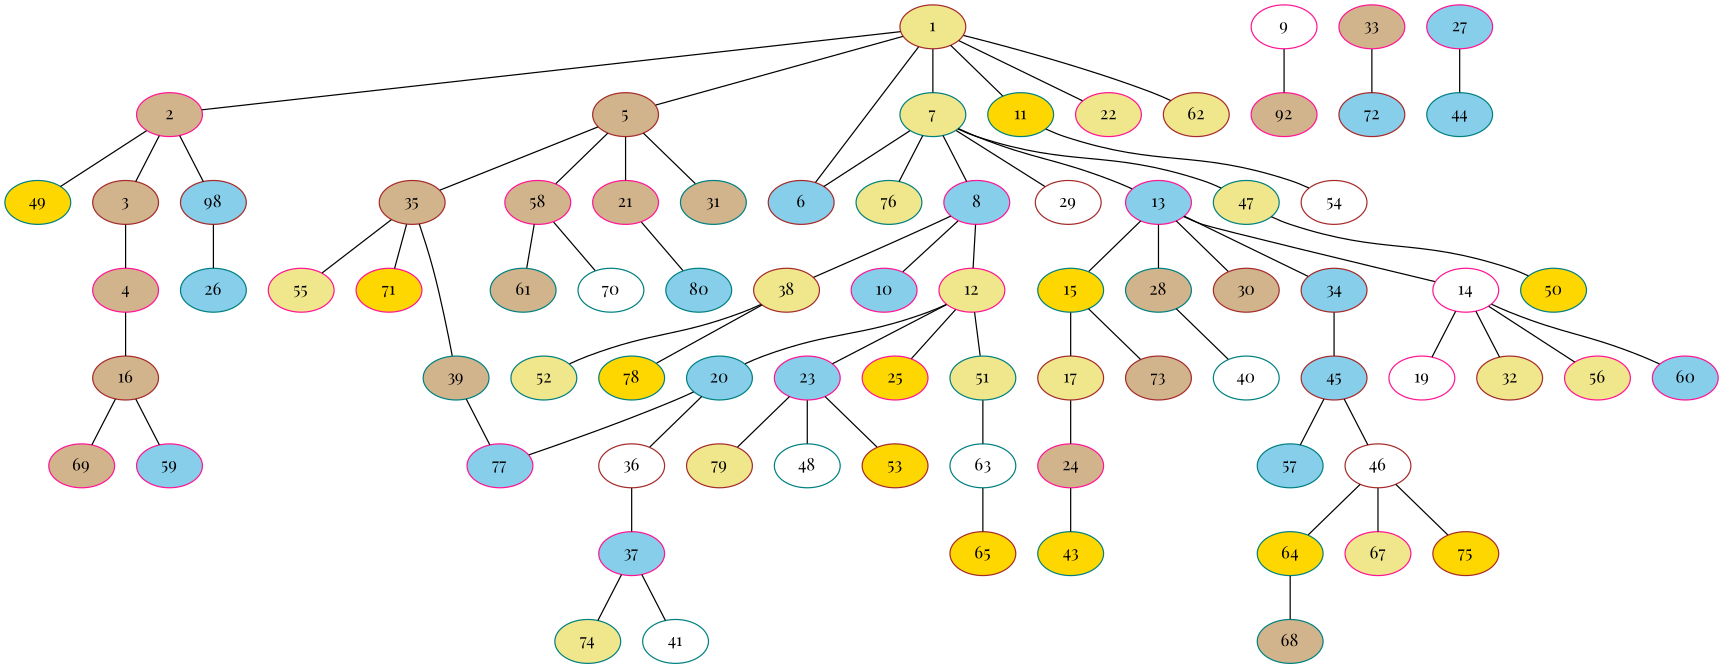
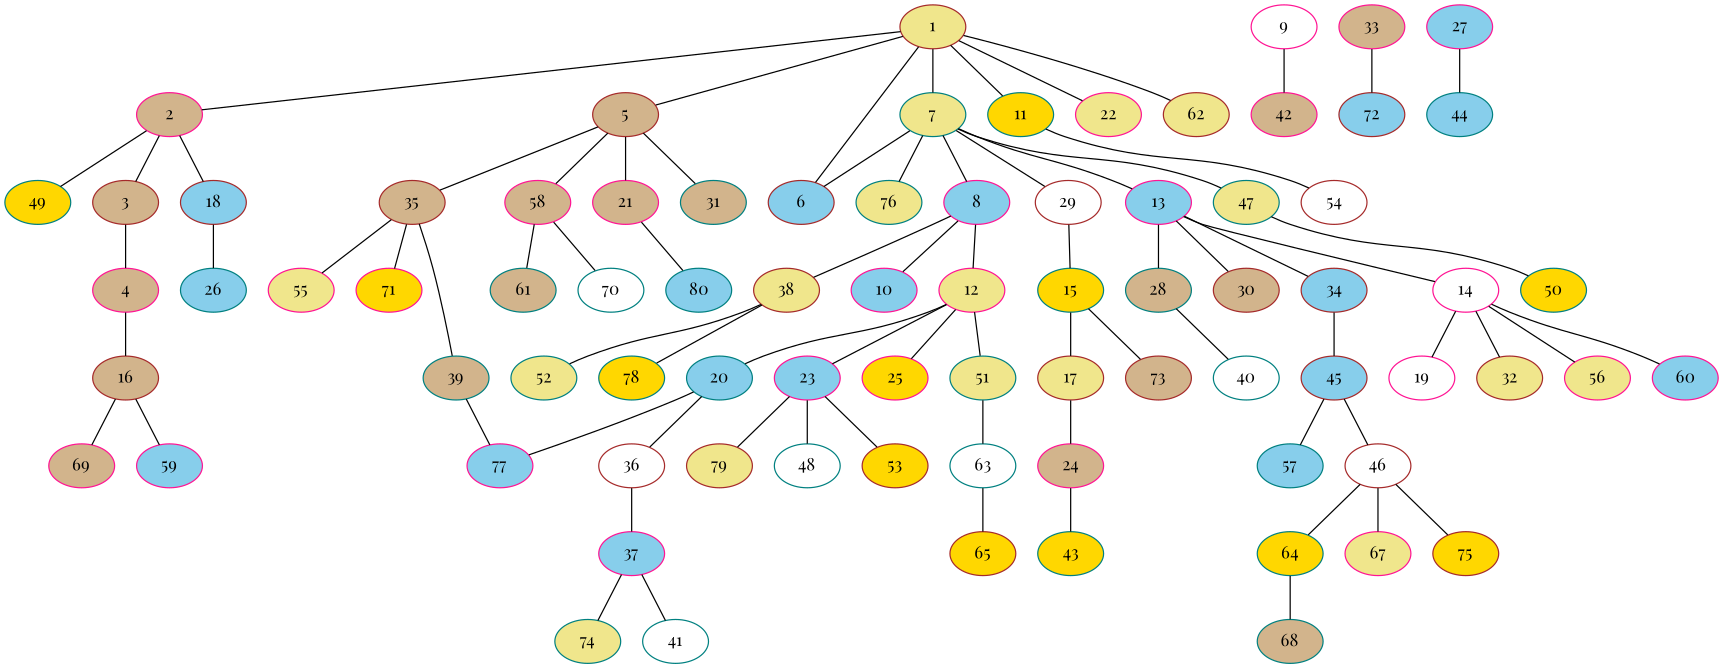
(1284, 115) -> (1284, 115)
(213, 202) -> (213, 202)
(1115, 246) -> (1069, 246)
